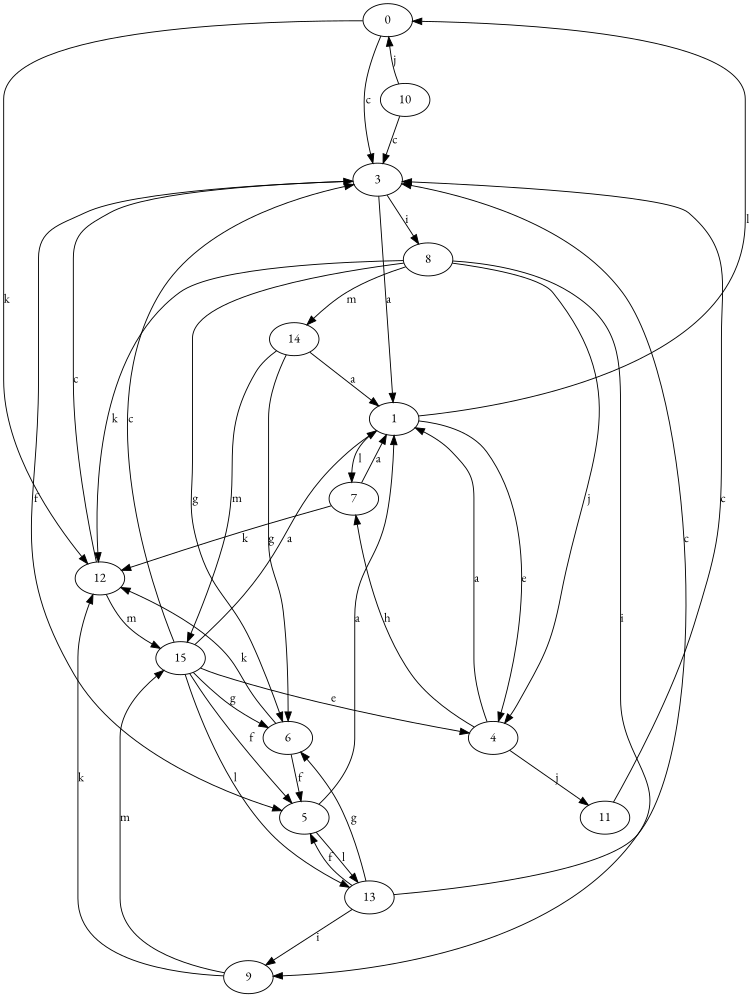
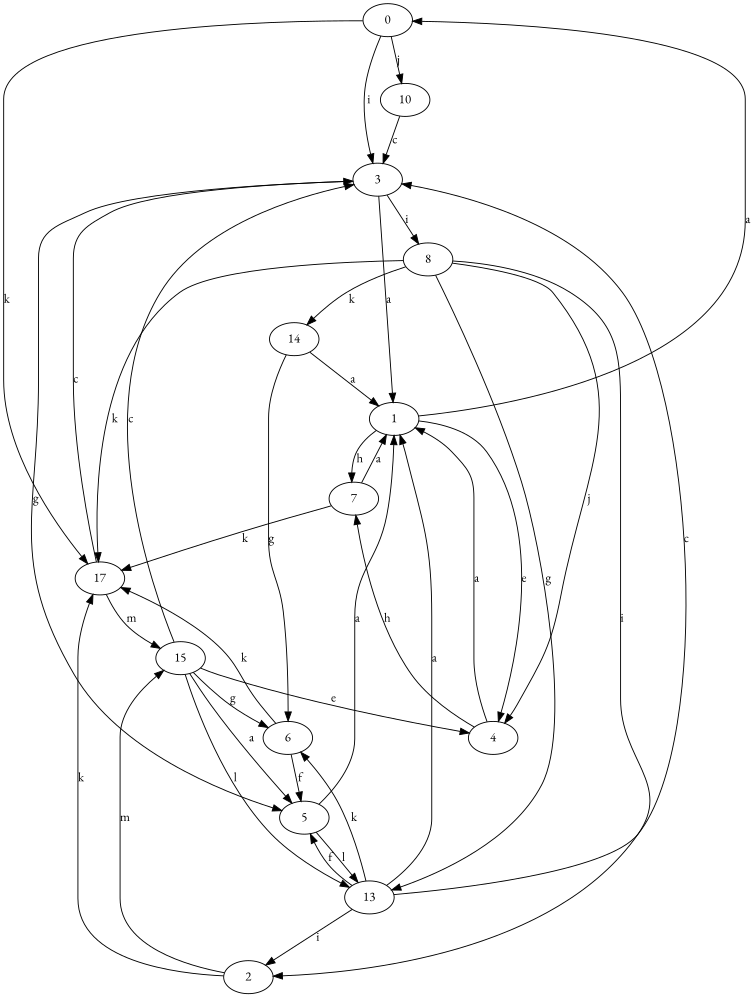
(393, 65) -> (395, 56)
(369, 100) -> (369, 100)
(748, 220) -> (748, 220)
(352, 299) -> (352, 299)
(192, 419) -> (547, 610)
(360, 459) -> (360, 459)
(232, 489) -> none
(36, 499) -> (36, 499)
(282, 540) -> (432, 671)
(100, 578) -> (100, 578)
(252, 738) -> (252, 738)
(354, 818) -> (354, 818)
(605, 818) -> none
(248, 977) -> (248, 977)
